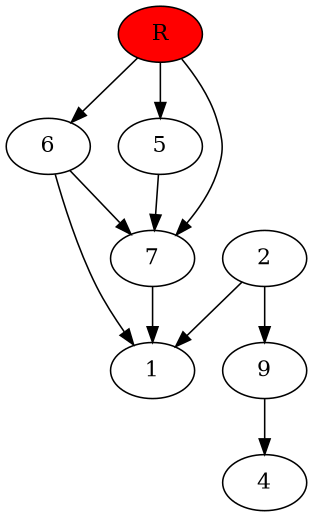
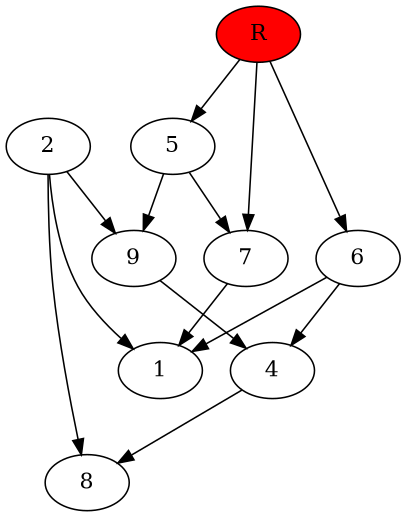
none -> (156, 195)
(95, 197) -> (320, 308)
none -> (87, 483)
